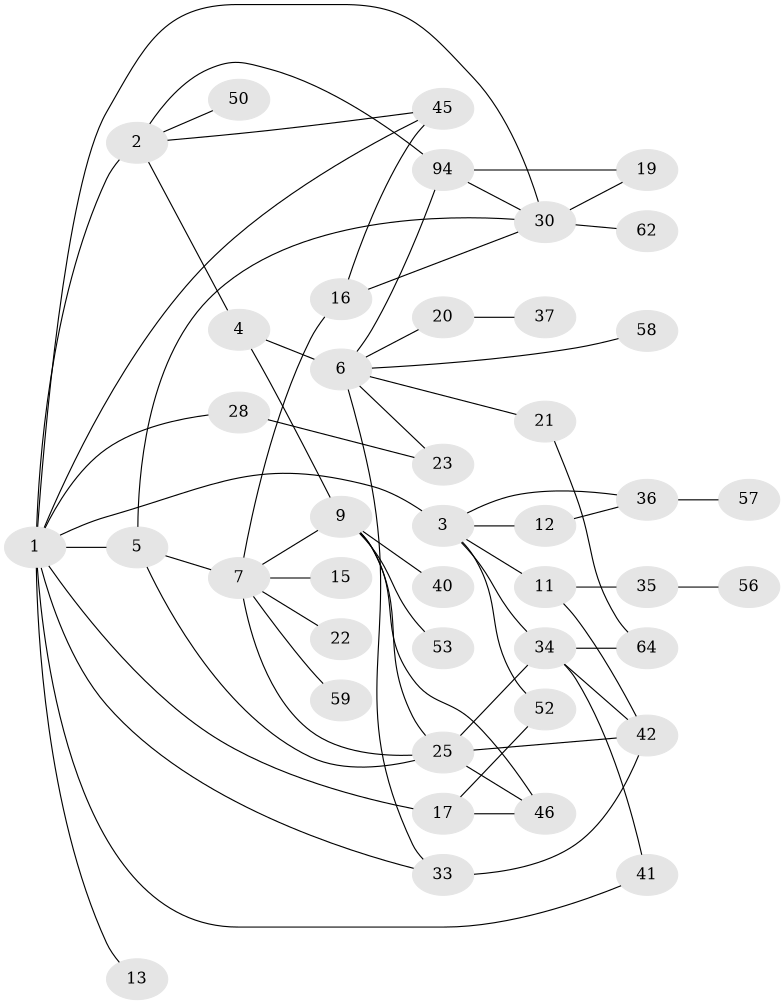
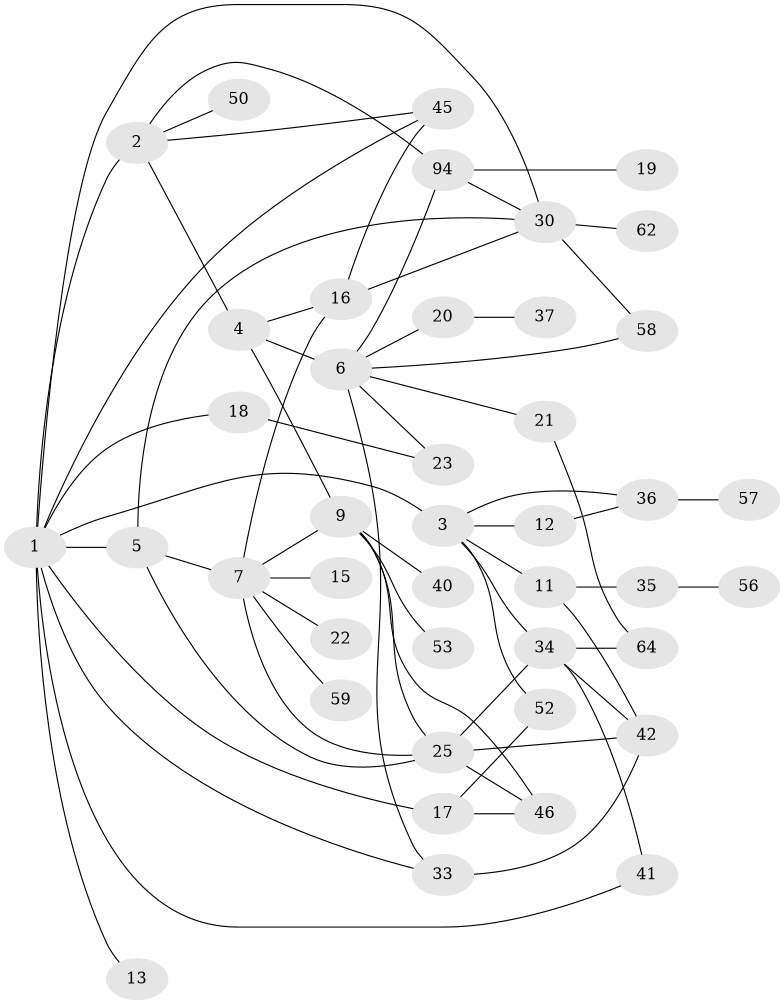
(596, 196) -> (596, 277)
none -> (290, 314)
(239, 413) -> (239, 413)
